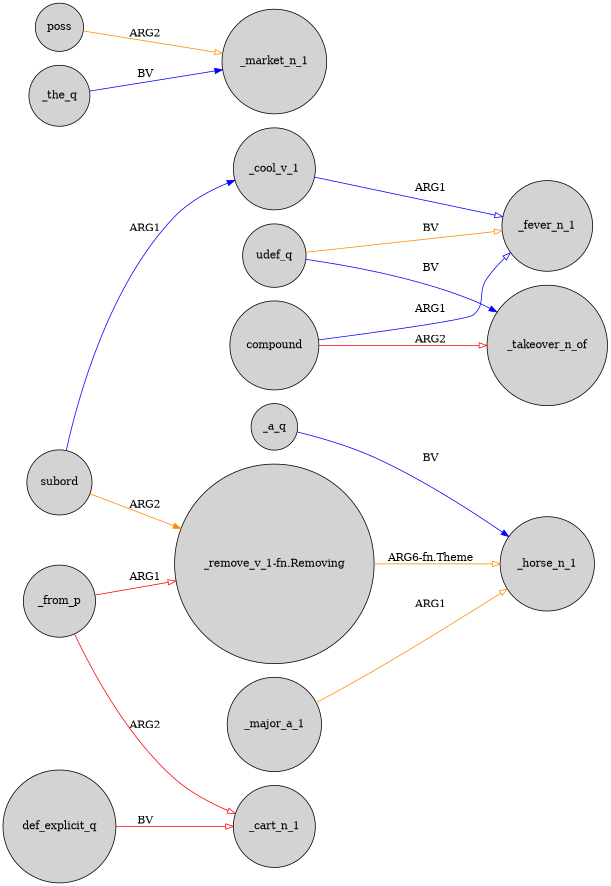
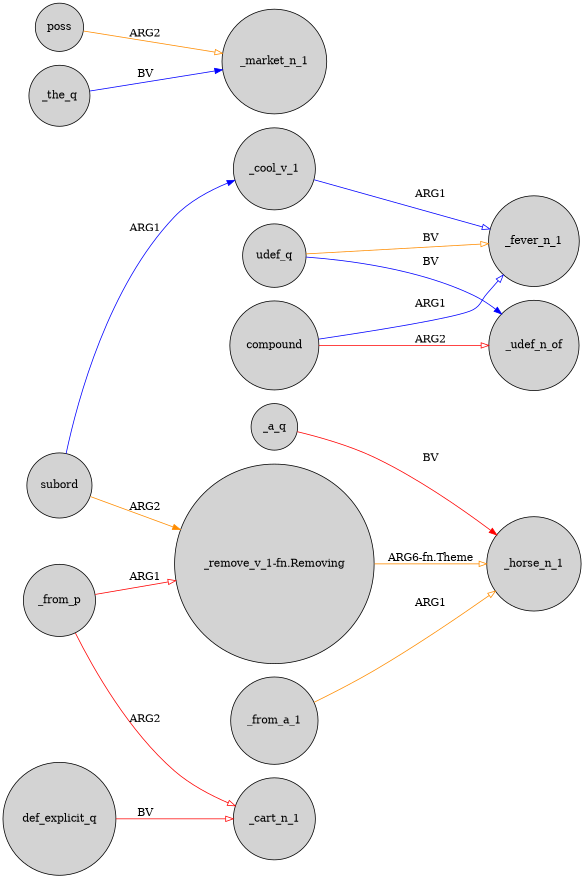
(547, 345) -> (534, 345)
(404, 472) -> (399, 470)
(274, 724) -> (274, 721)
